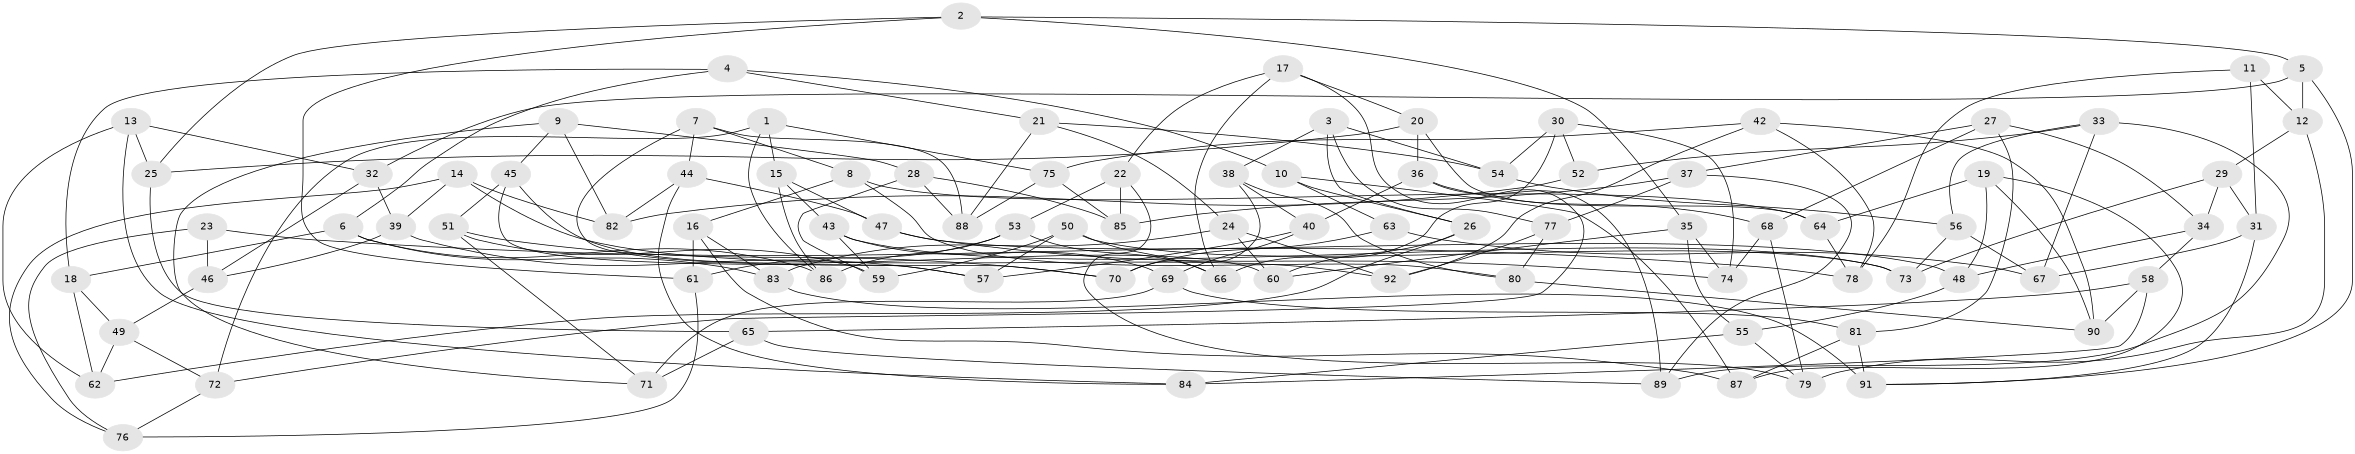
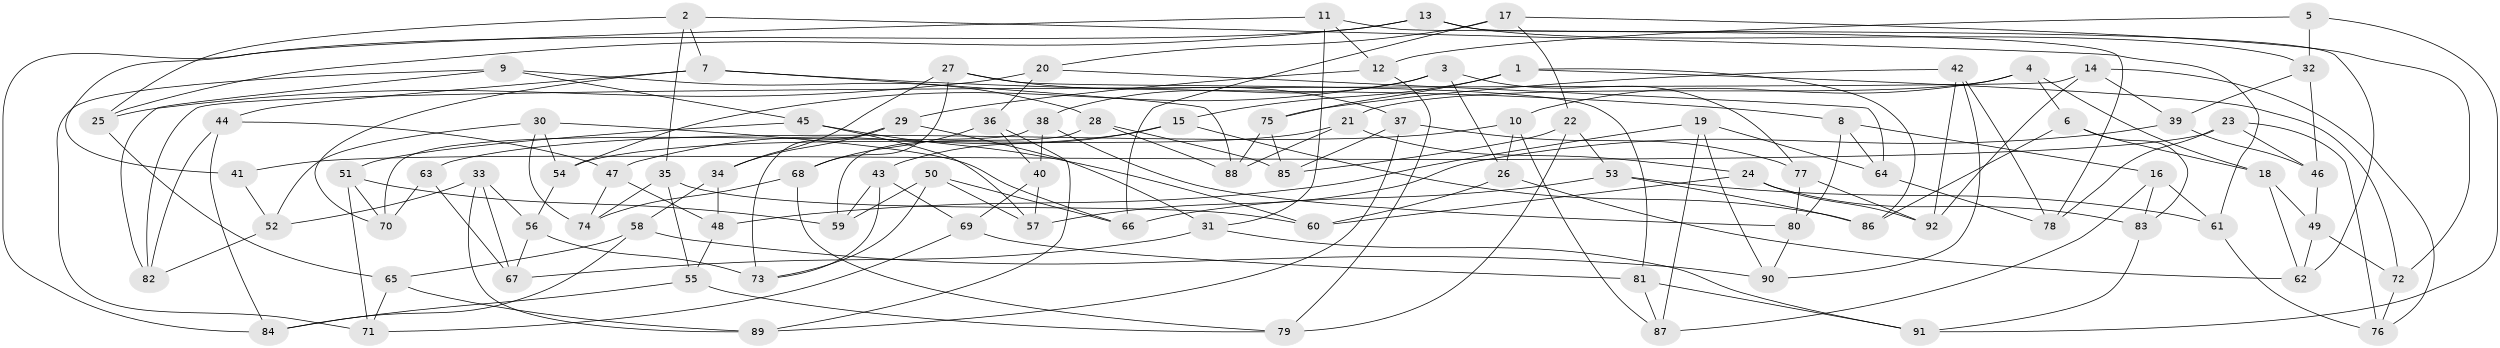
(1635, 25) -> (698, 48)
none -> (238, 174)
